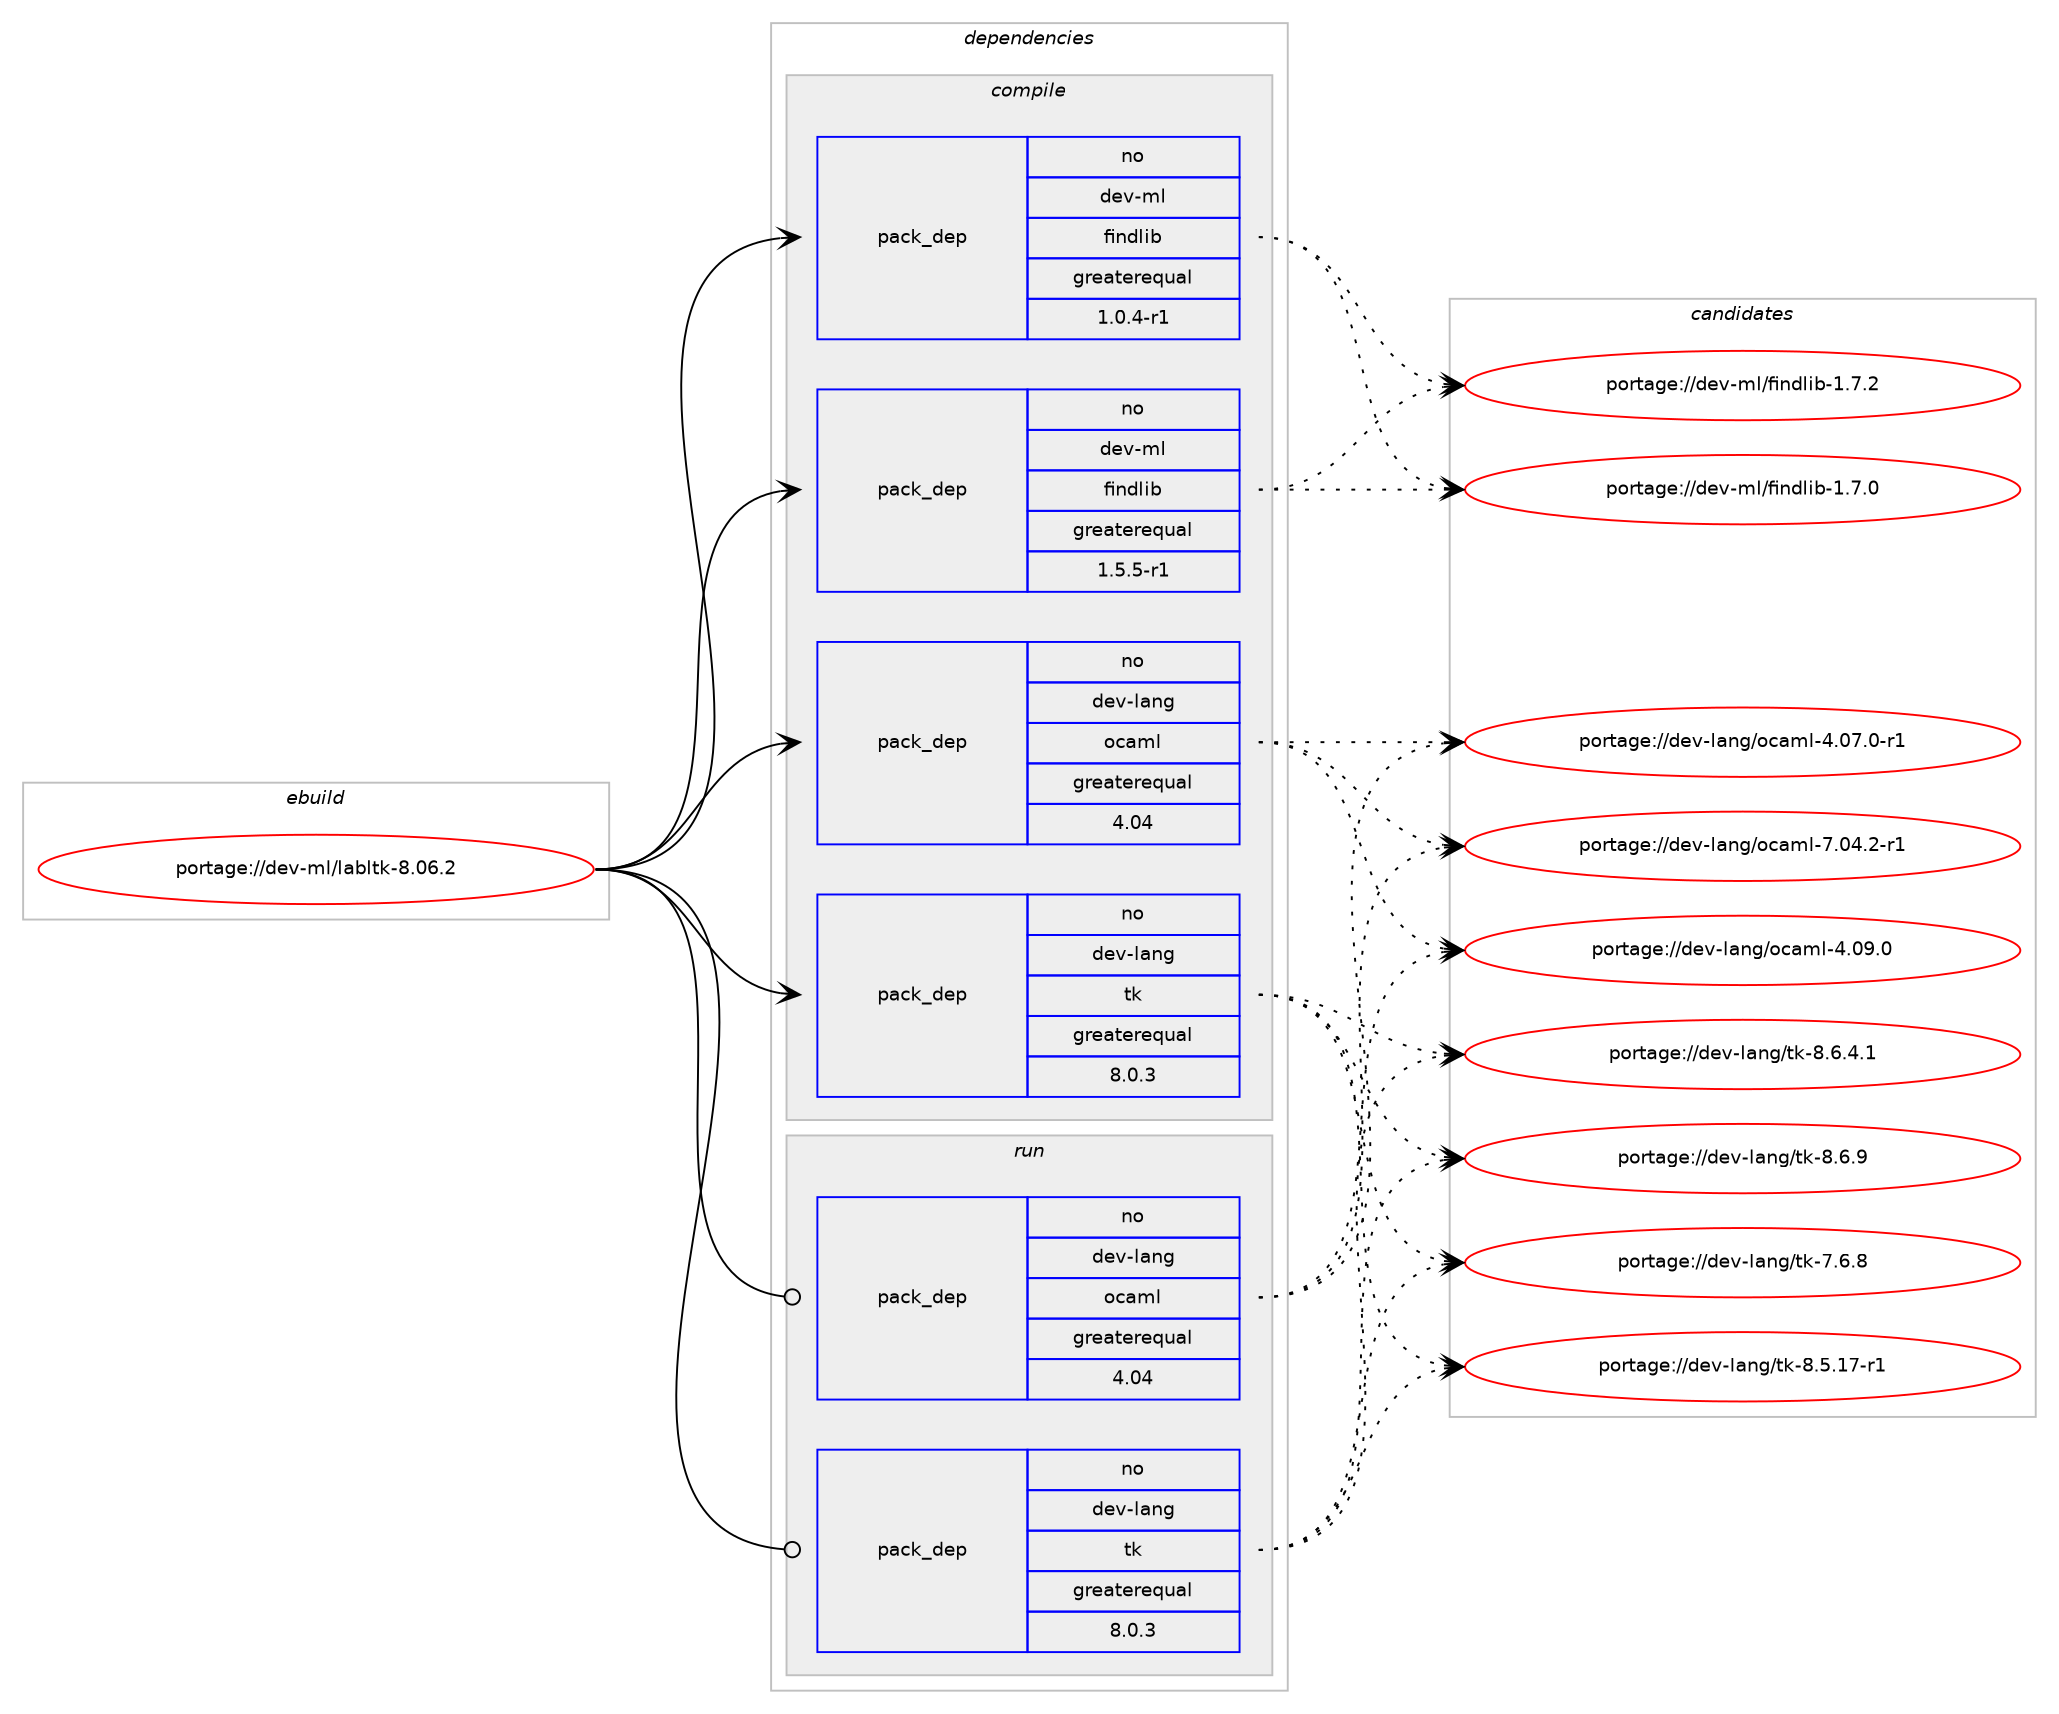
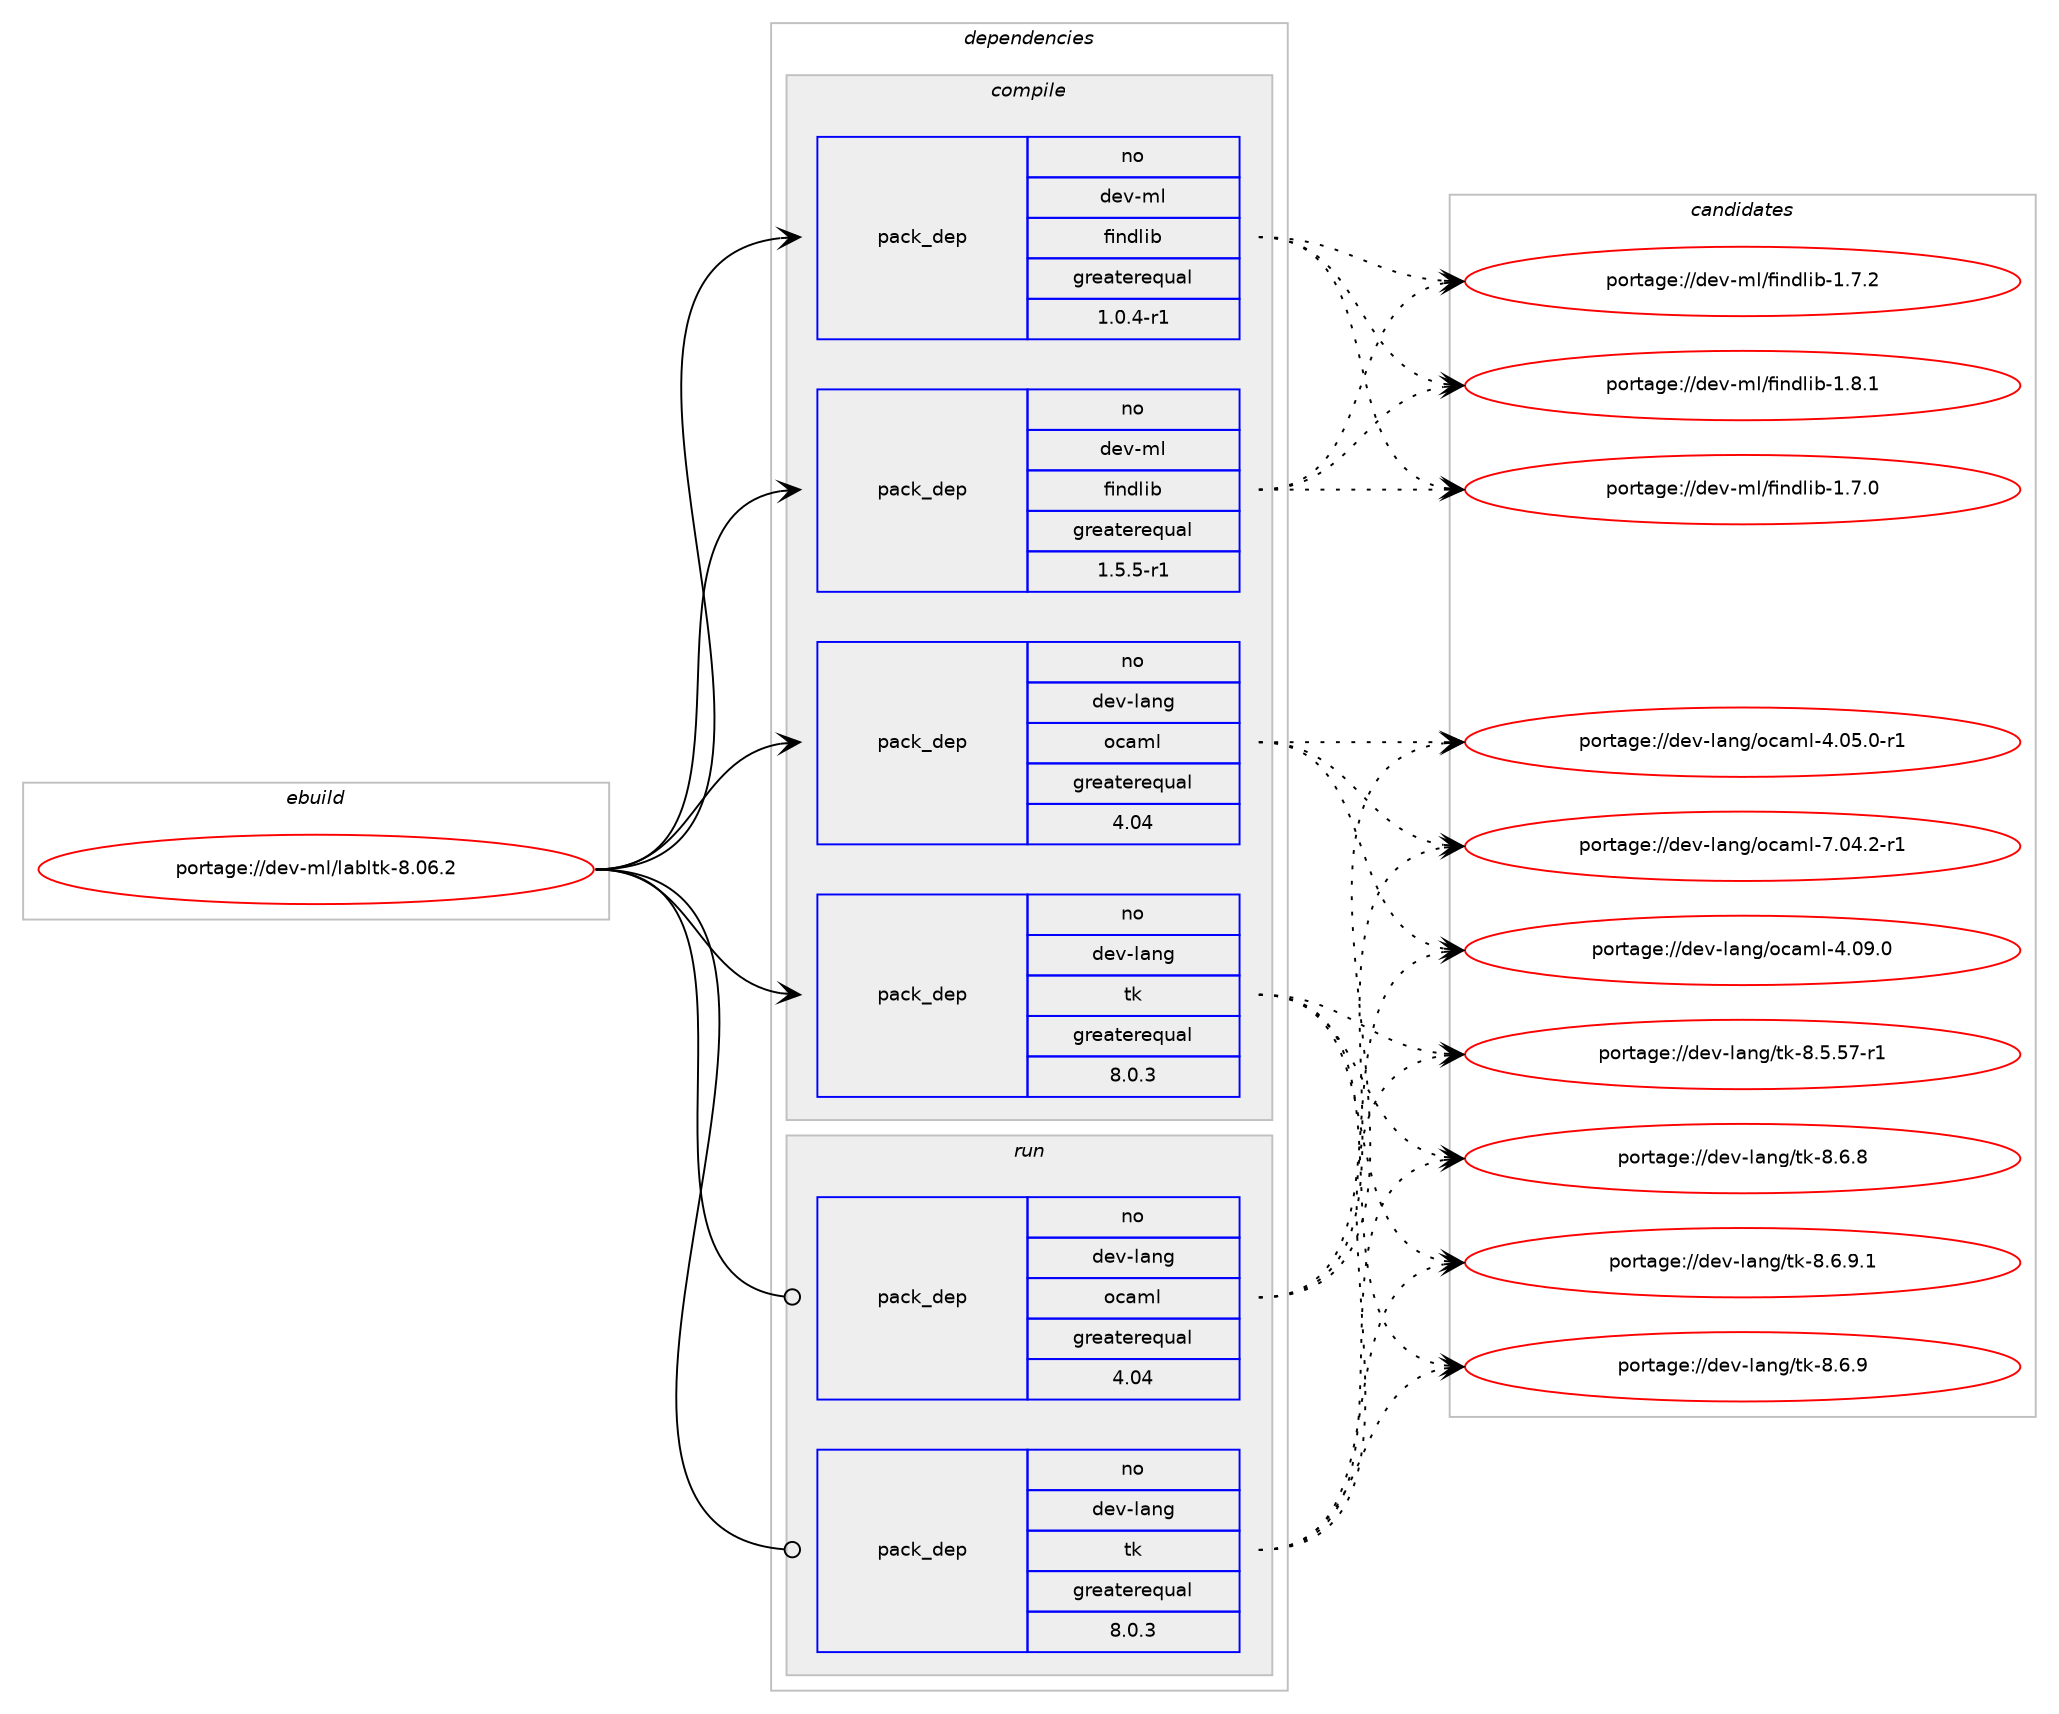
none -> (1743, 386)
(1743, 742) -> (1743, 742)
(1743, 1054) -> (1743, 1263)
(1743, 1263) -> (1743, 1159)
(1743, 1367) -> (1743, 1054)
